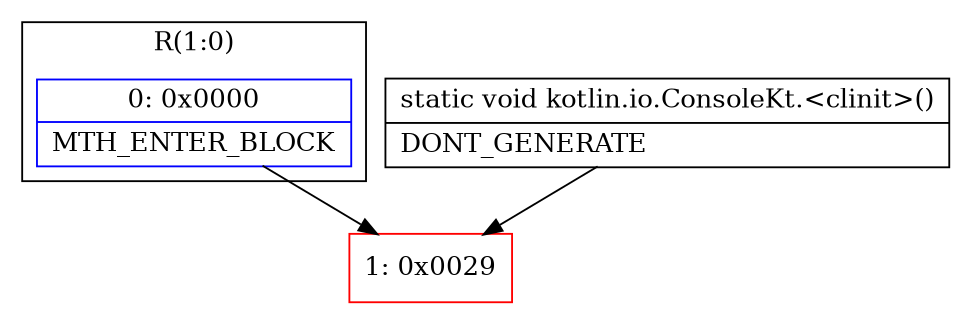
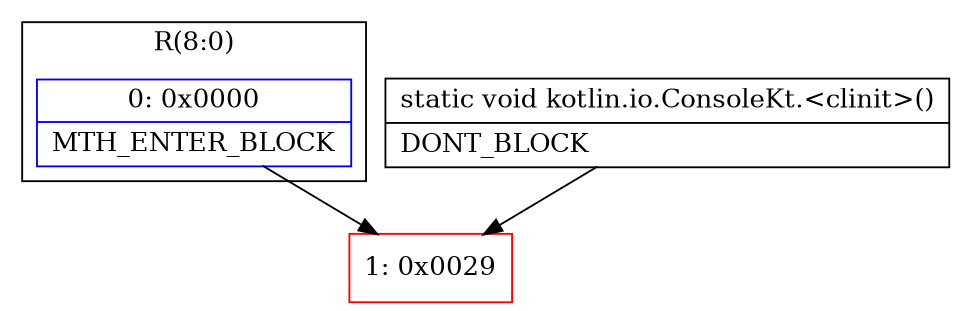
(194, 43) -> (194, 43)
(524, 144) -> (495, 144)
